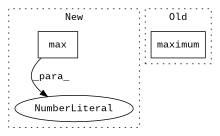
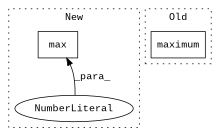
(31, 75) -> (74, 79)
